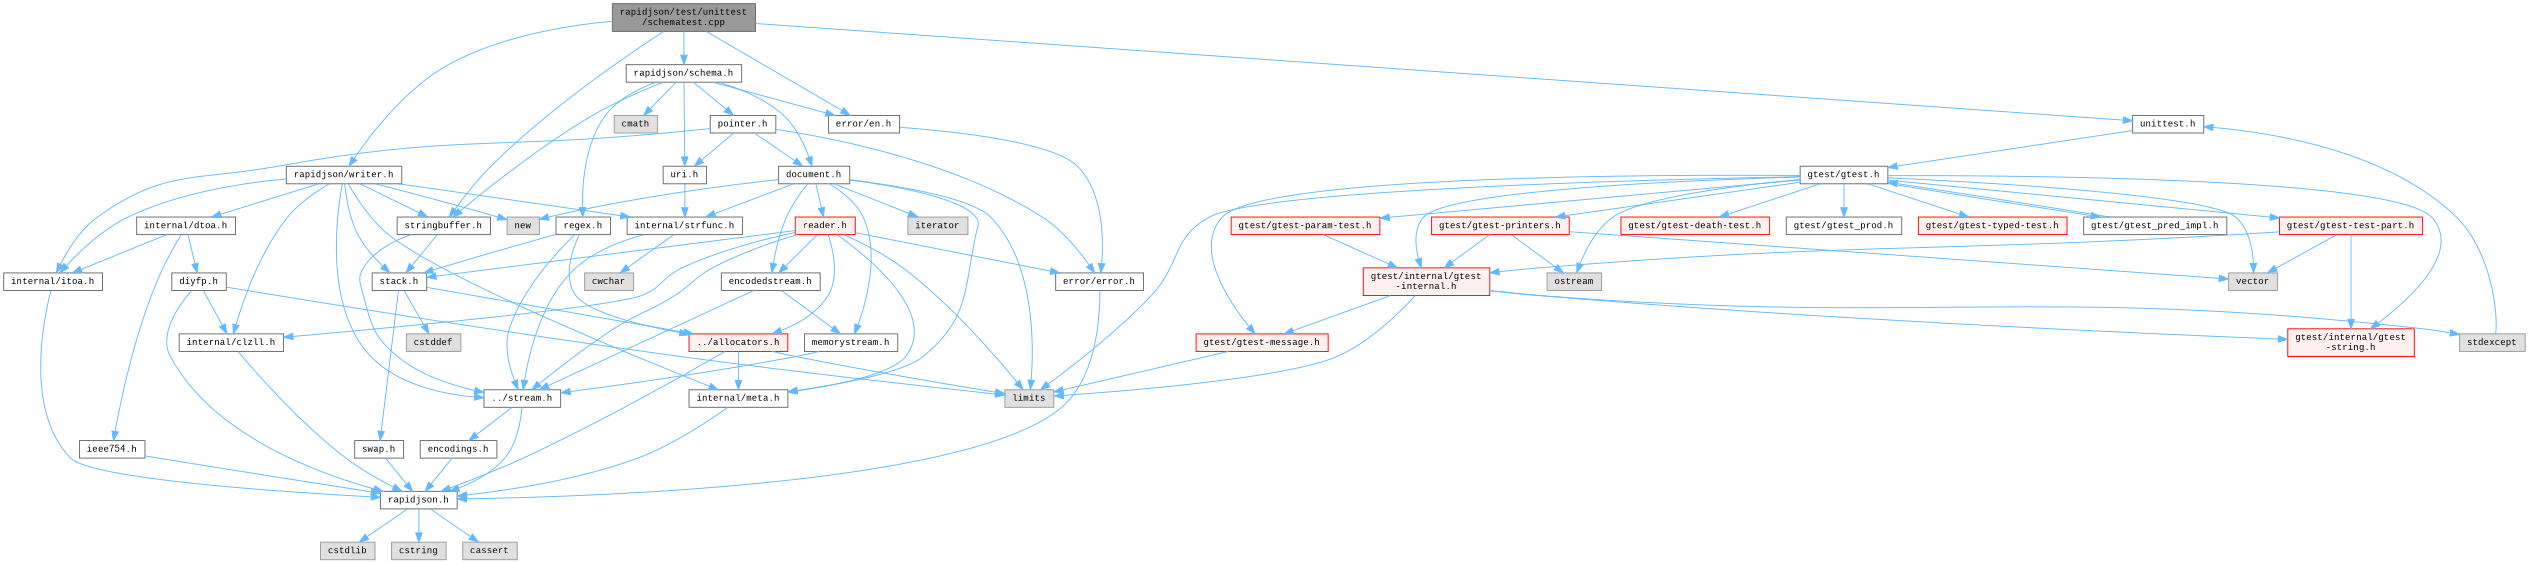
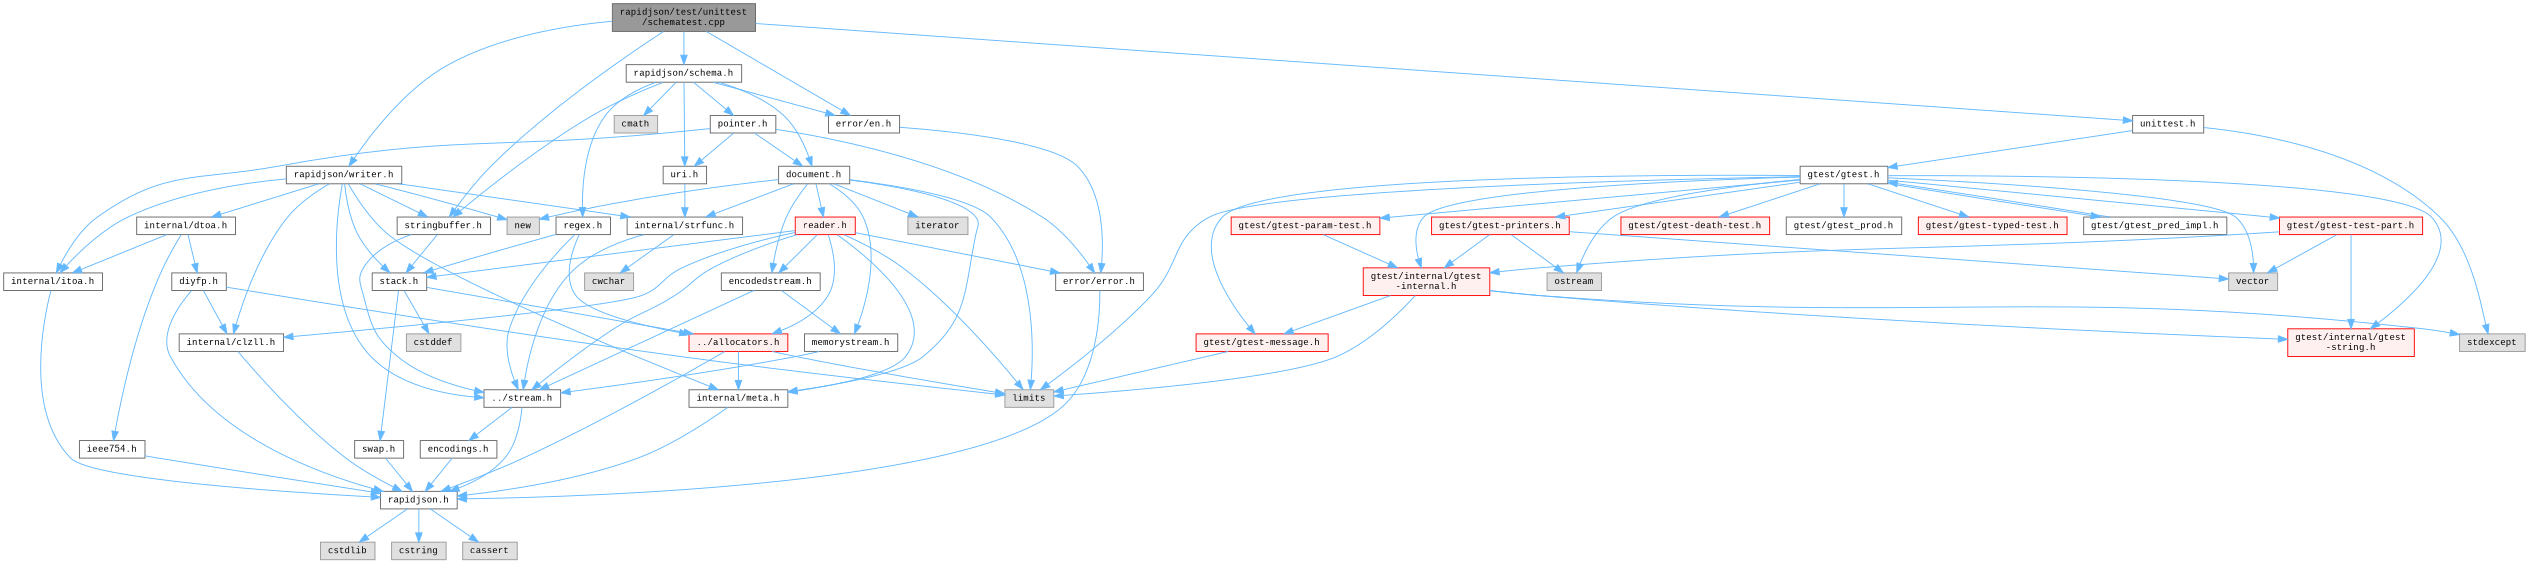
(2401, 177) -> (2384, 177)
